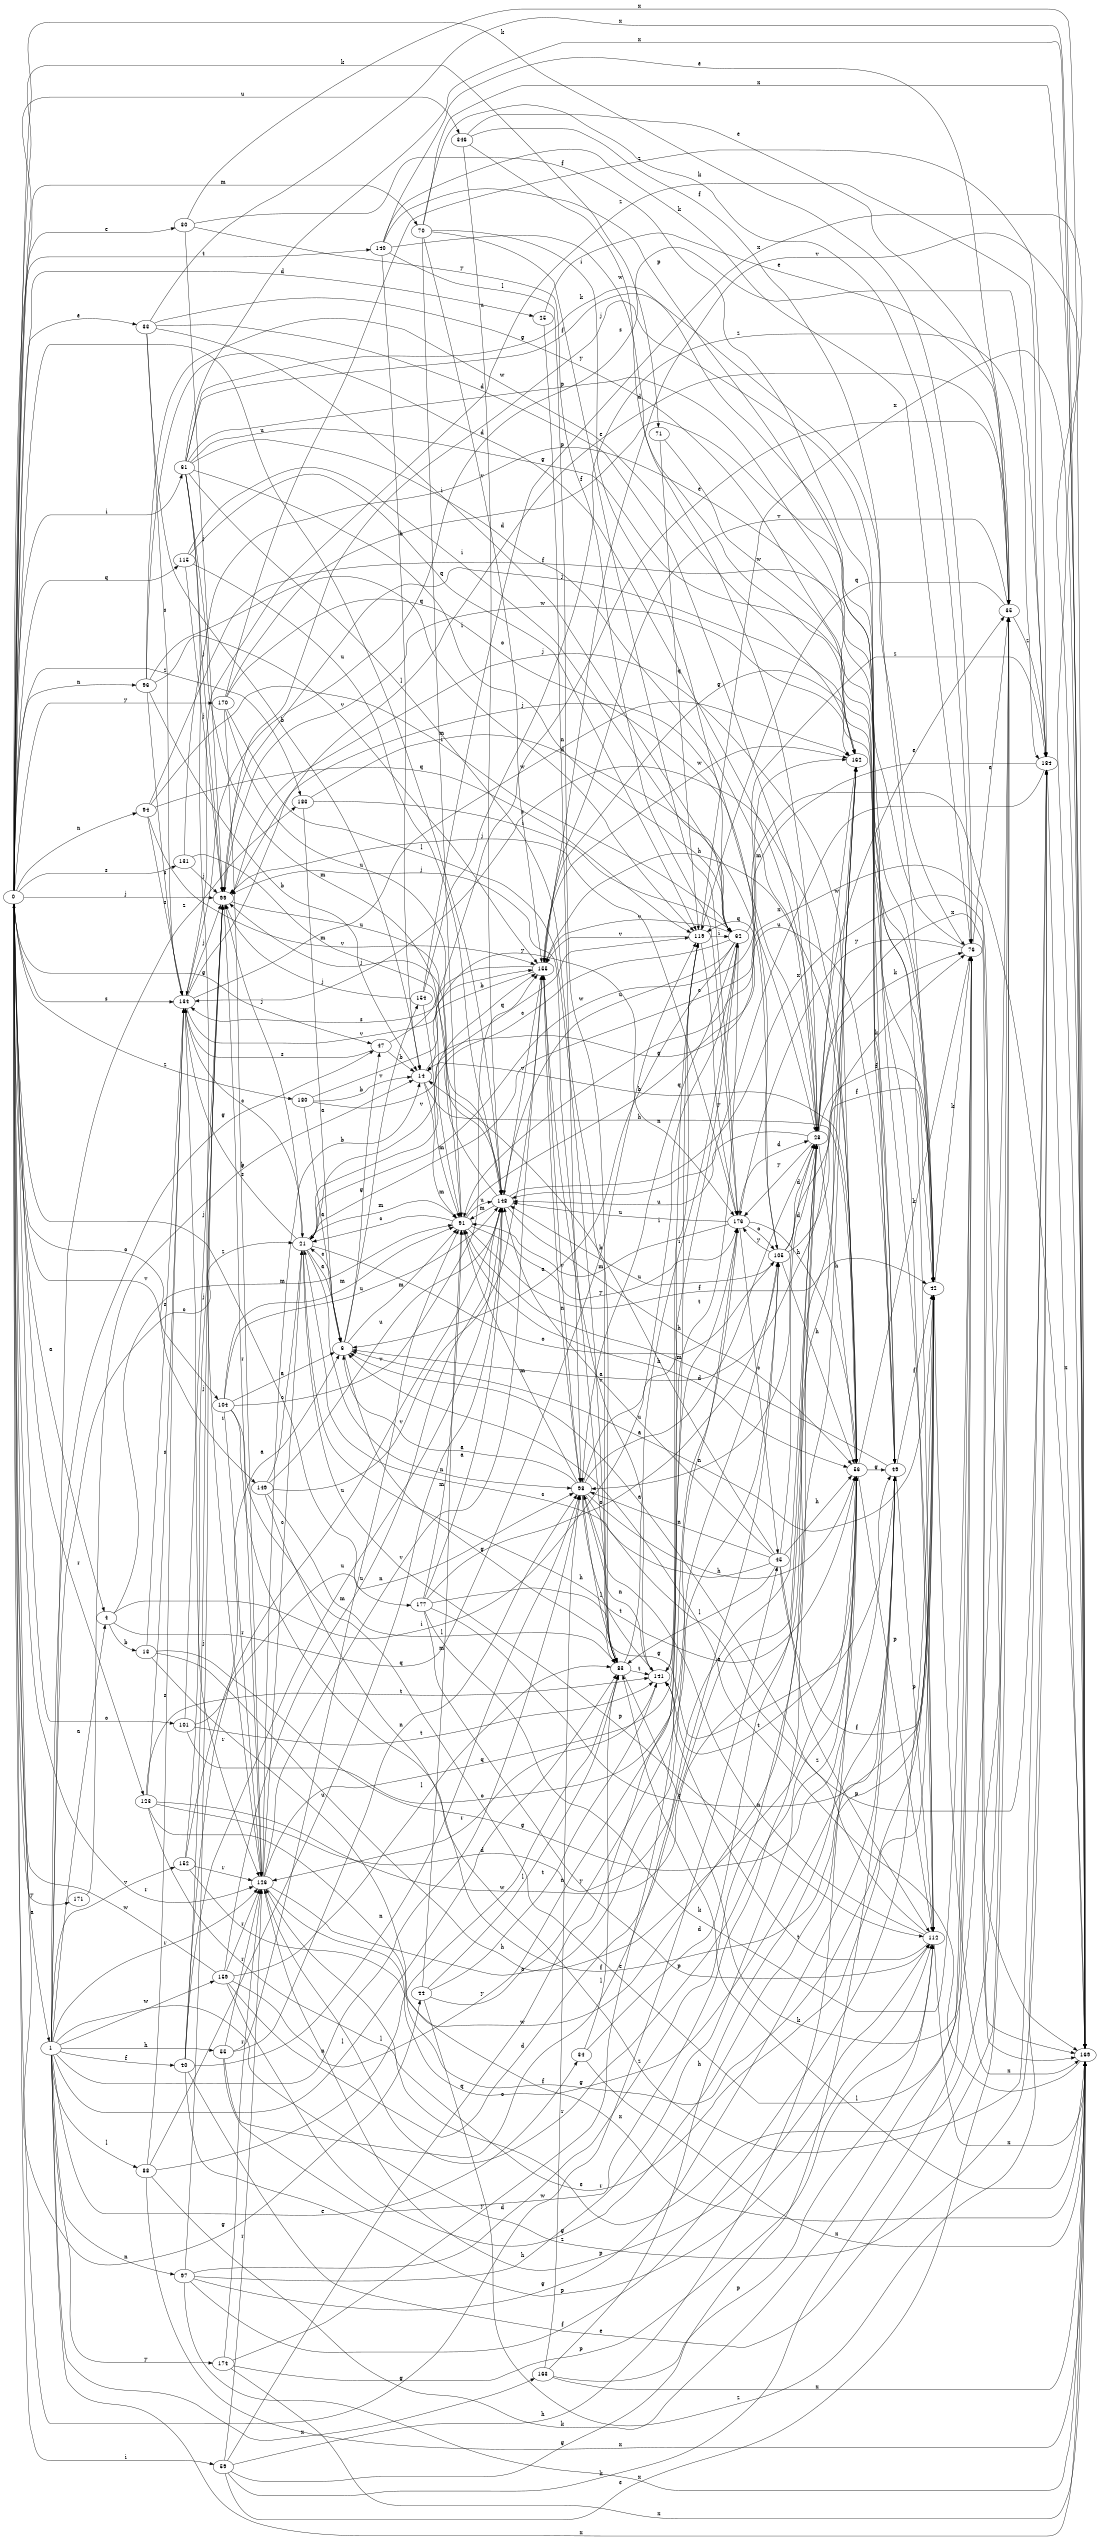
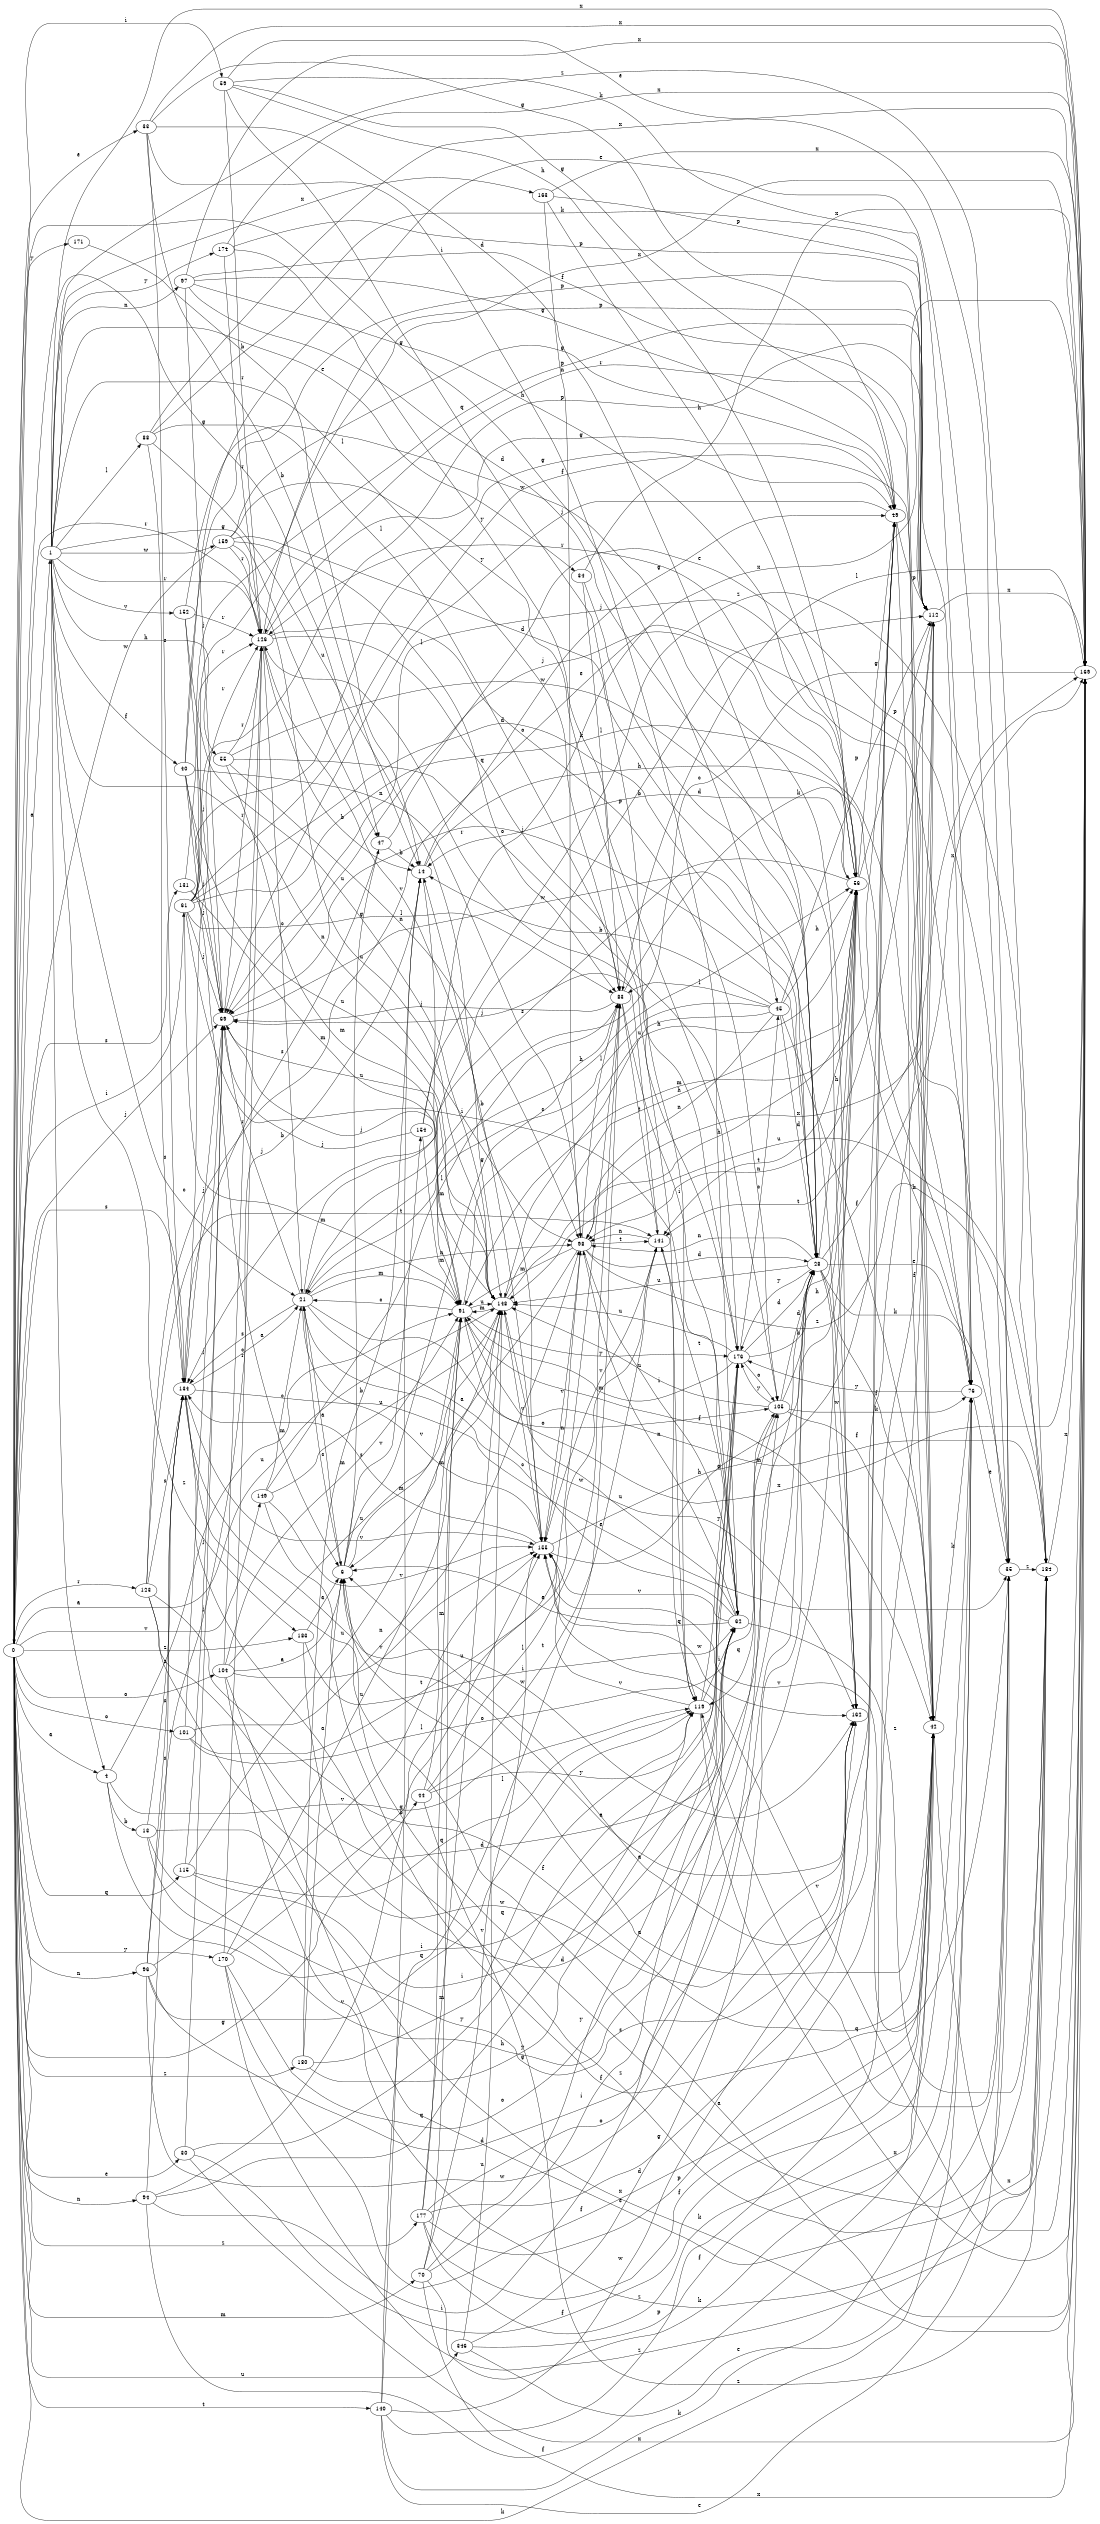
(543, 318) -> none
(659, 434) -> none
(223, 898) -> (223, 1019)
(462, 1455) -> (462, 1656)
